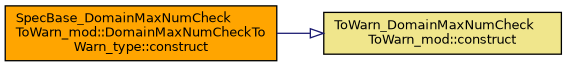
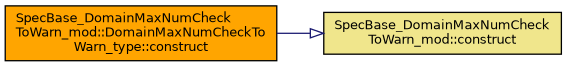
(443, 33) -> (443, 33)
